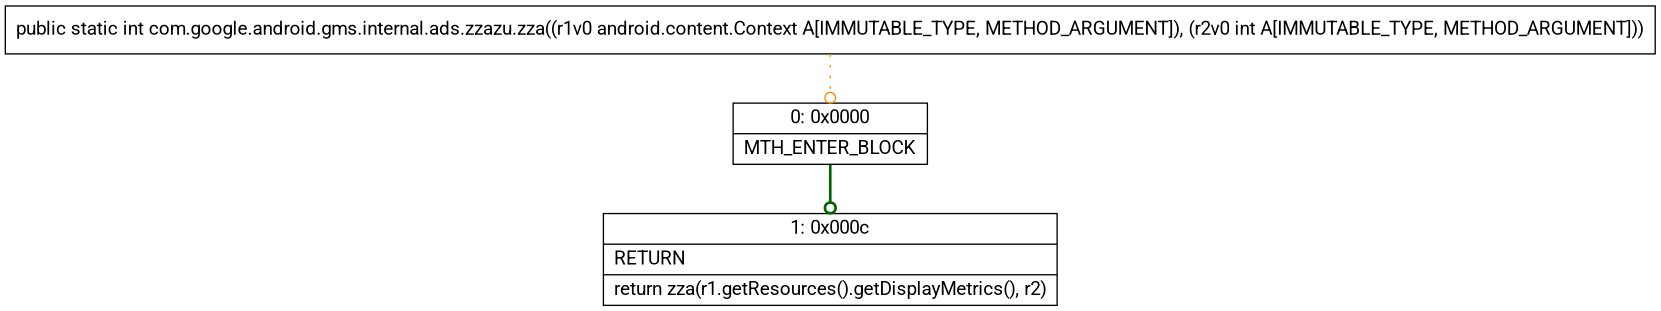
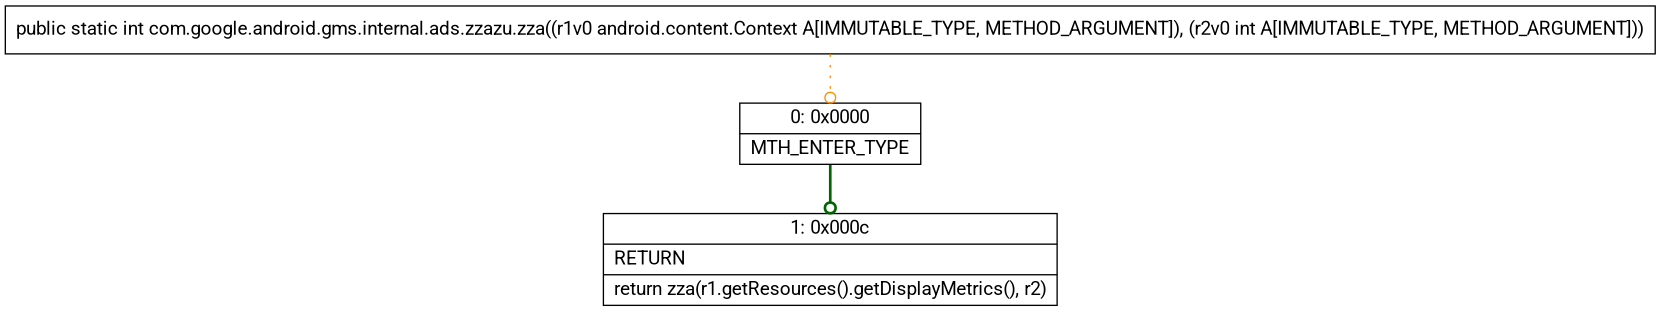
(830, 148) -> (830, 148)
